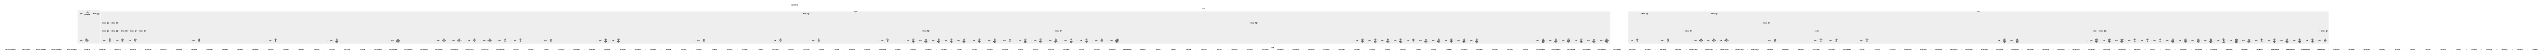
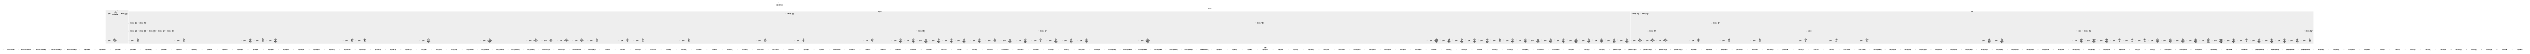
(592, 50) -> none
